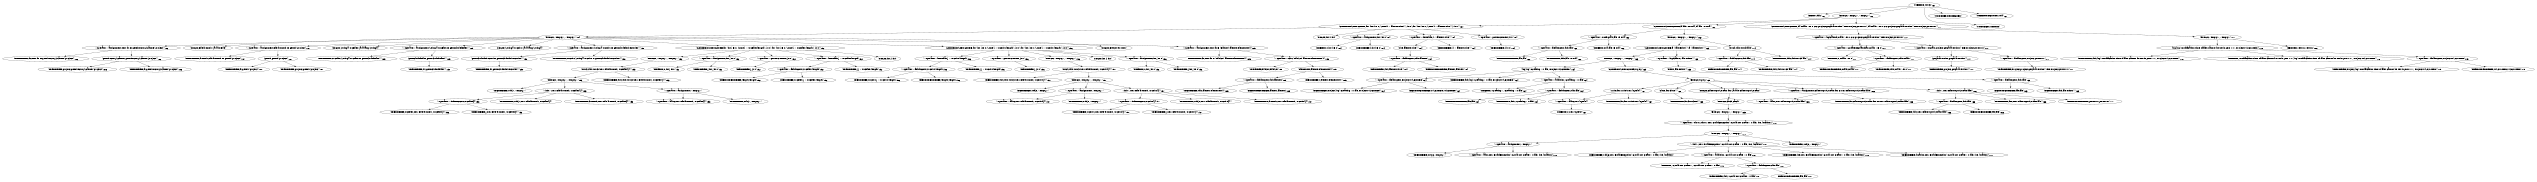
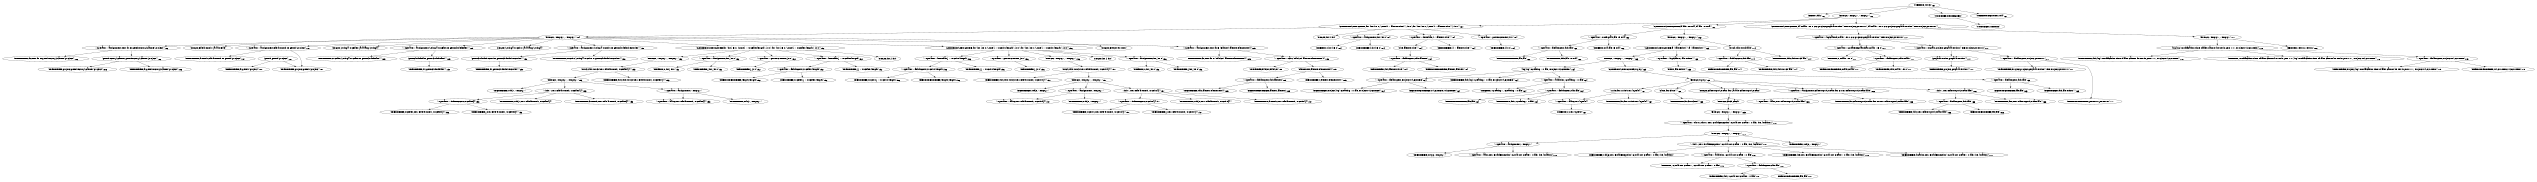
(1945, 23) -> (1968, 21)
(278, 53) -> (299, 56)
(2021, 96) -> (2082, 65)
